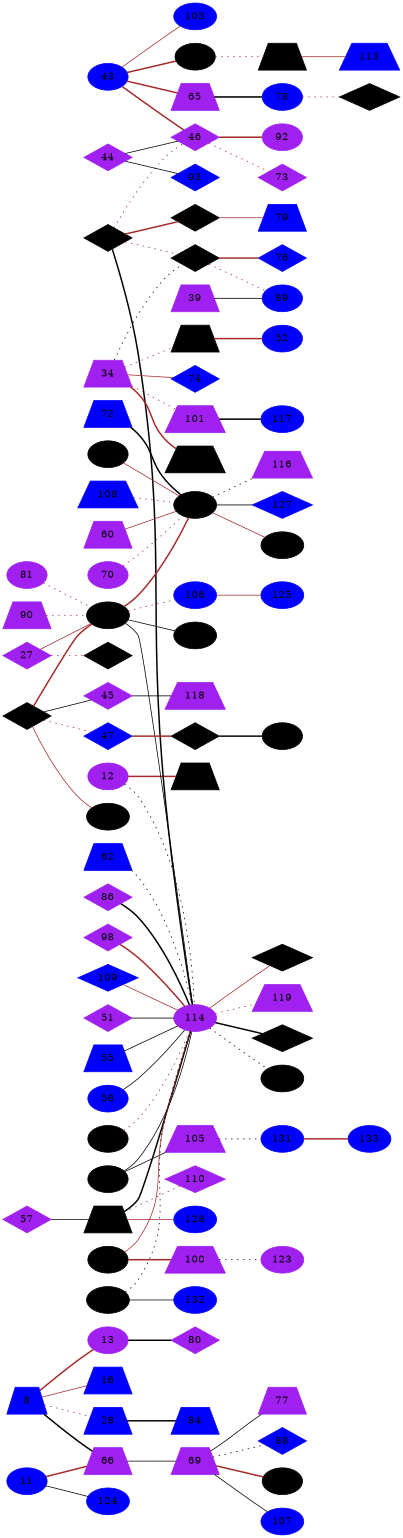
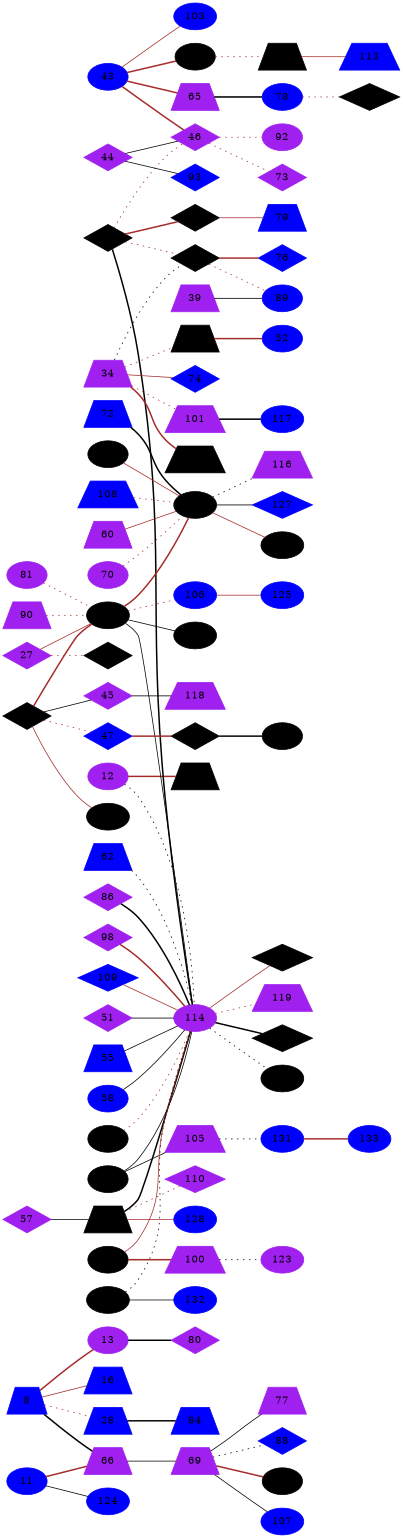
(241, 137) -> (241, 137)
